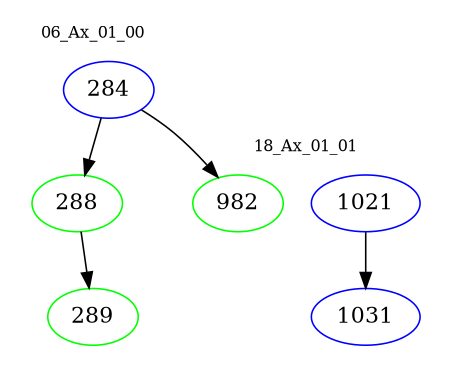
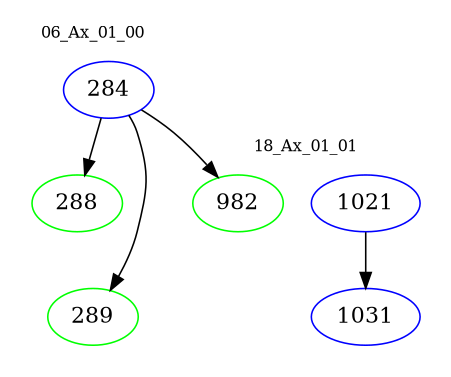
(84, 252) -> (145, 197)
